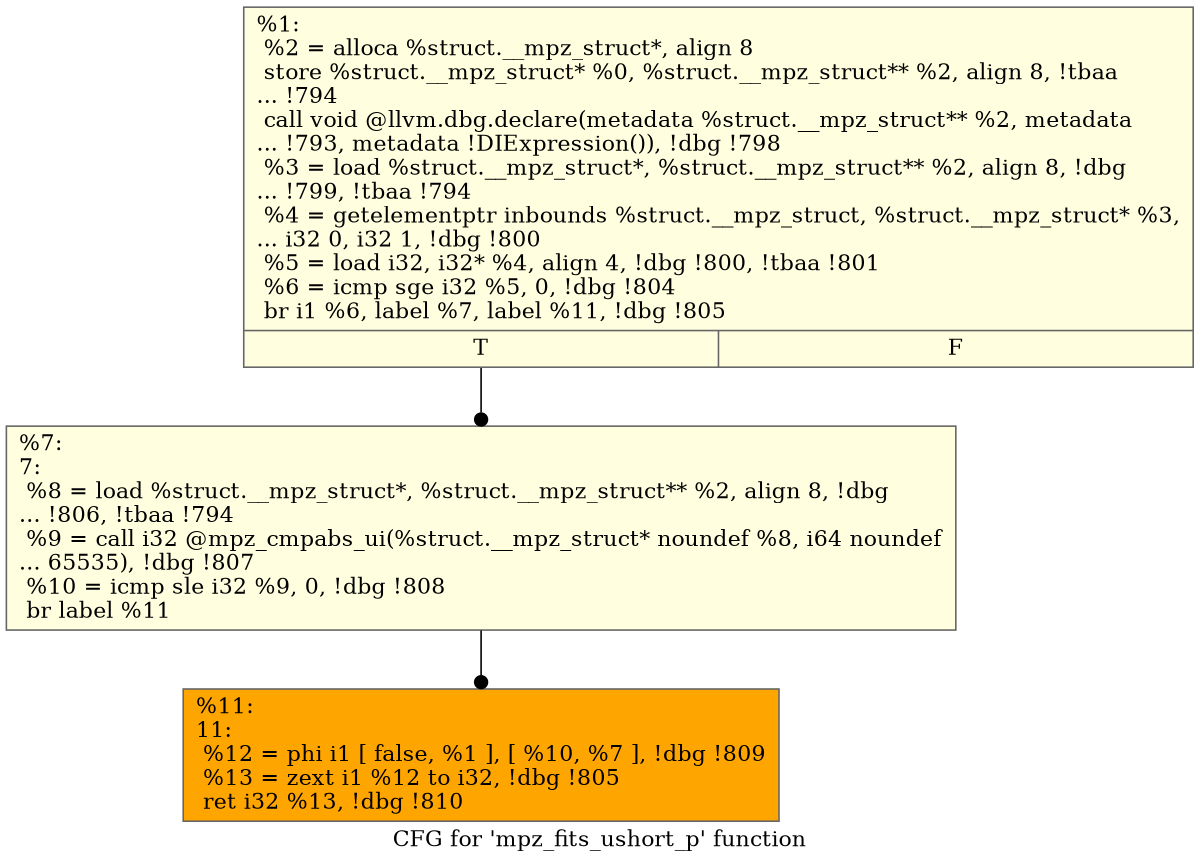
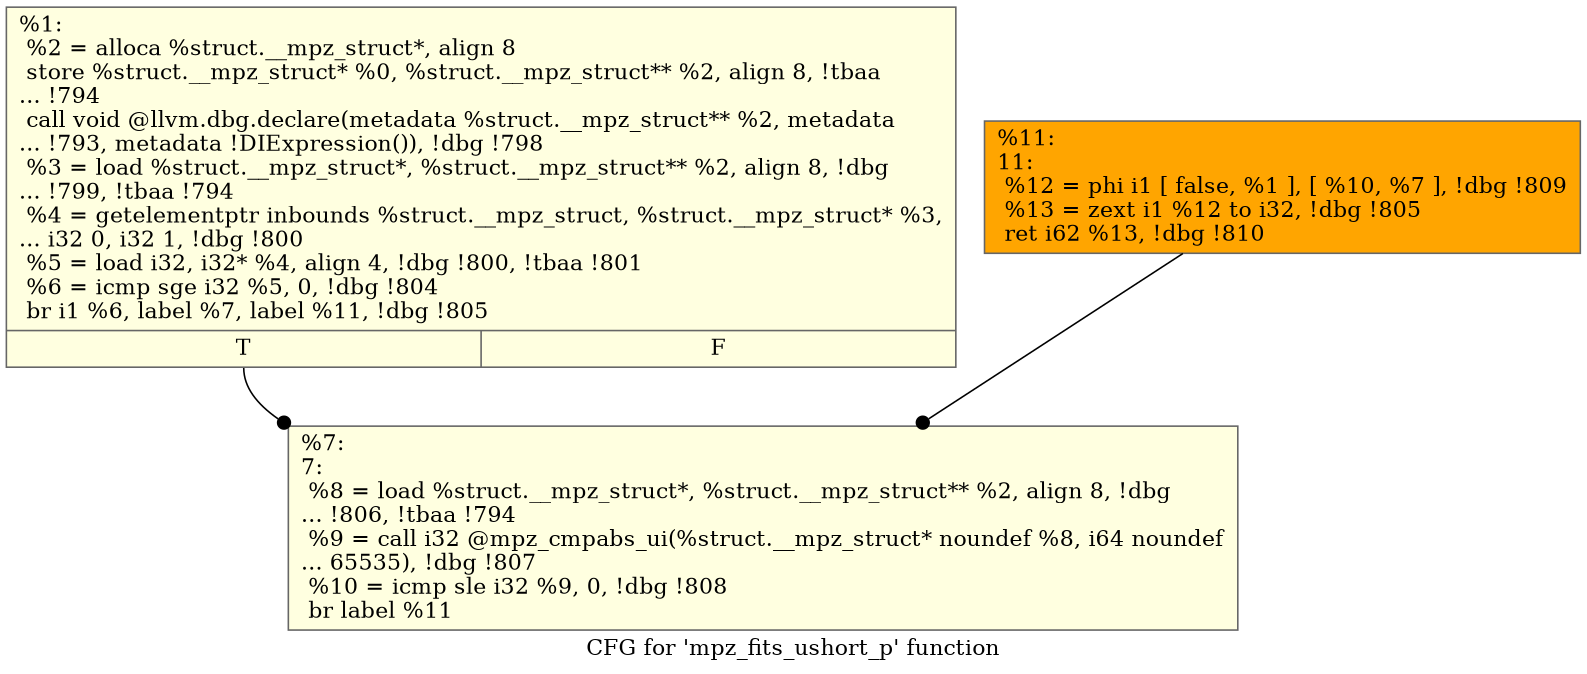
(481, 653) -> (1056, 336)
(331, 802) -> (1132, 234)
